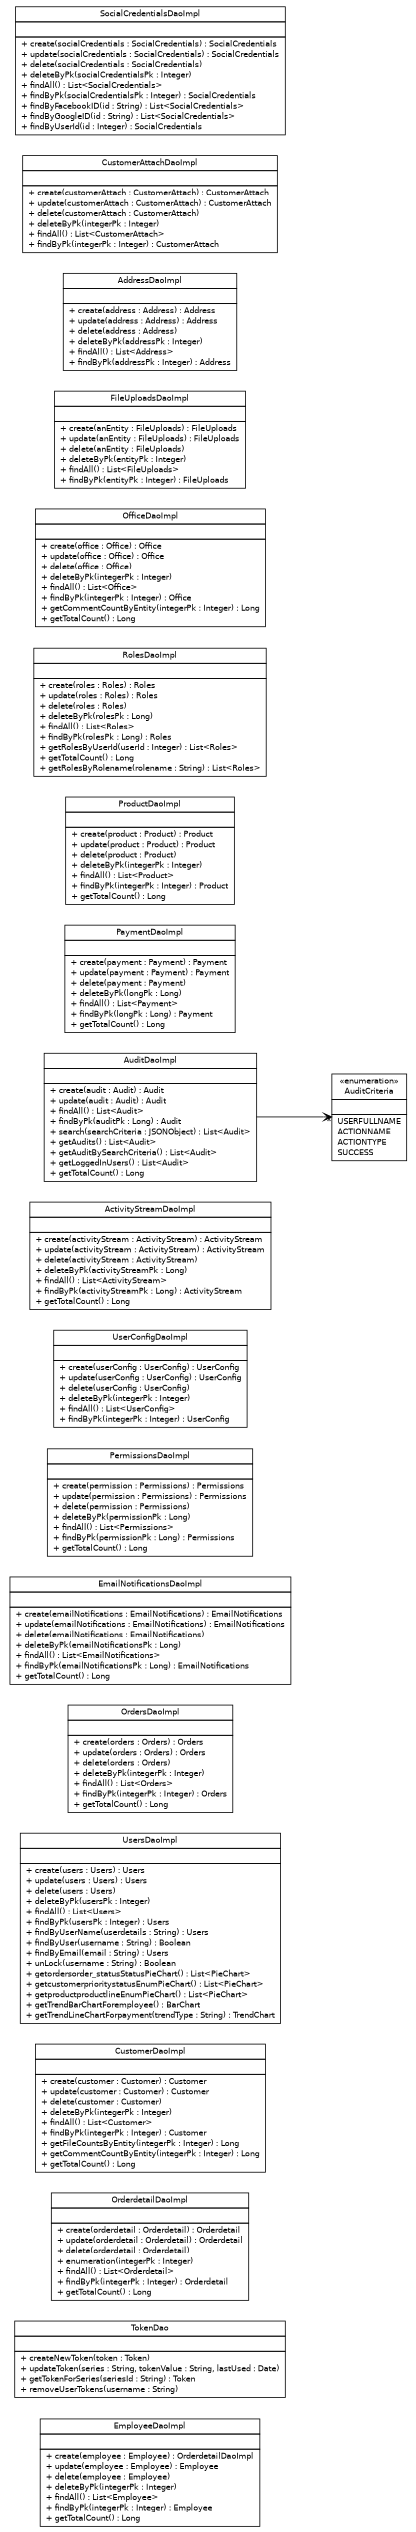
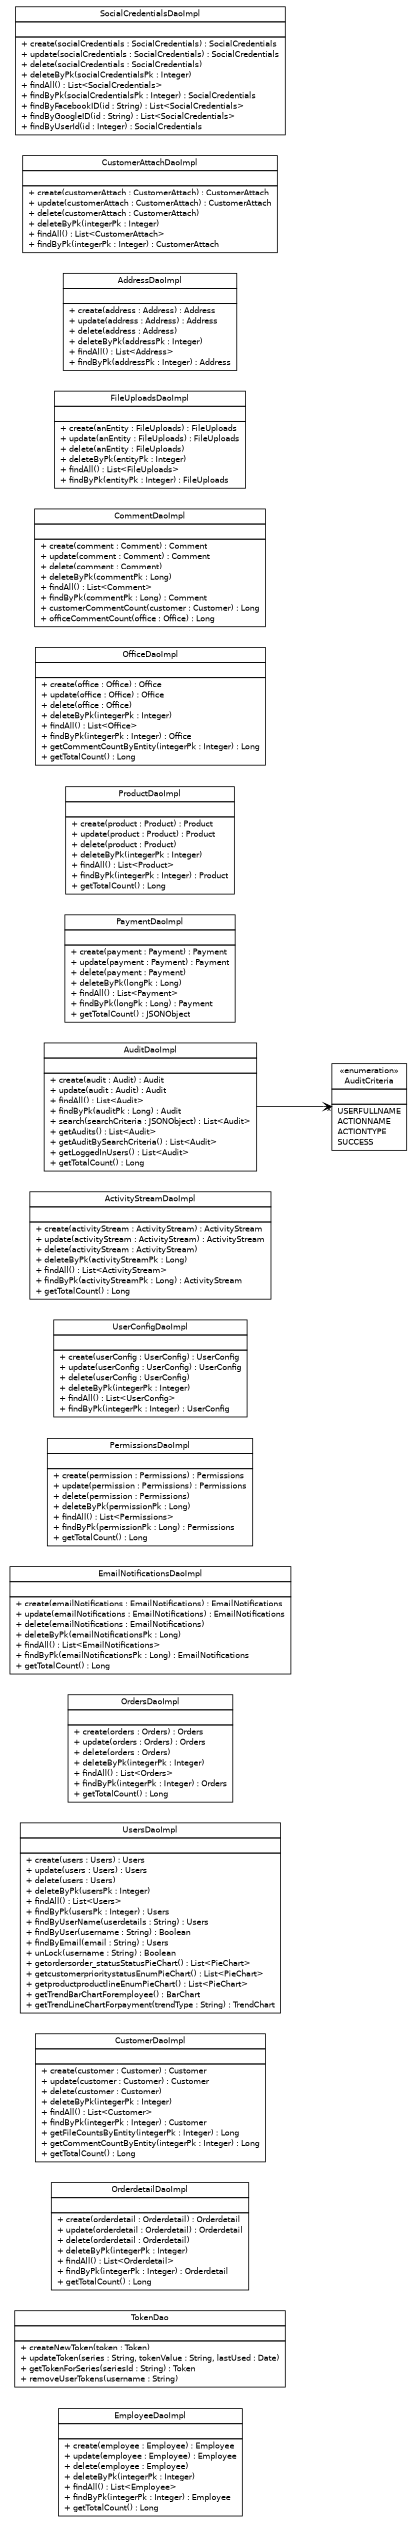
none -> (150, 568)
(150, 712) -> none
(118, 1025) -> (131, 1014)
(125, 2261) -> (123, 2251)
(150, 2456) -> (149, 2446)
